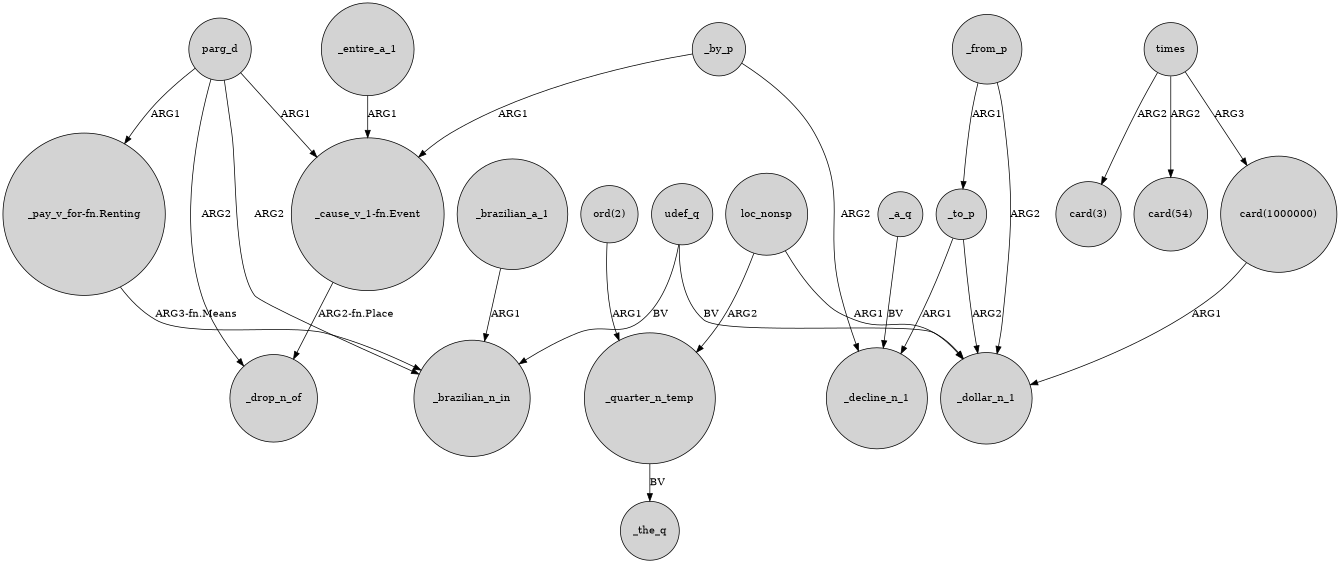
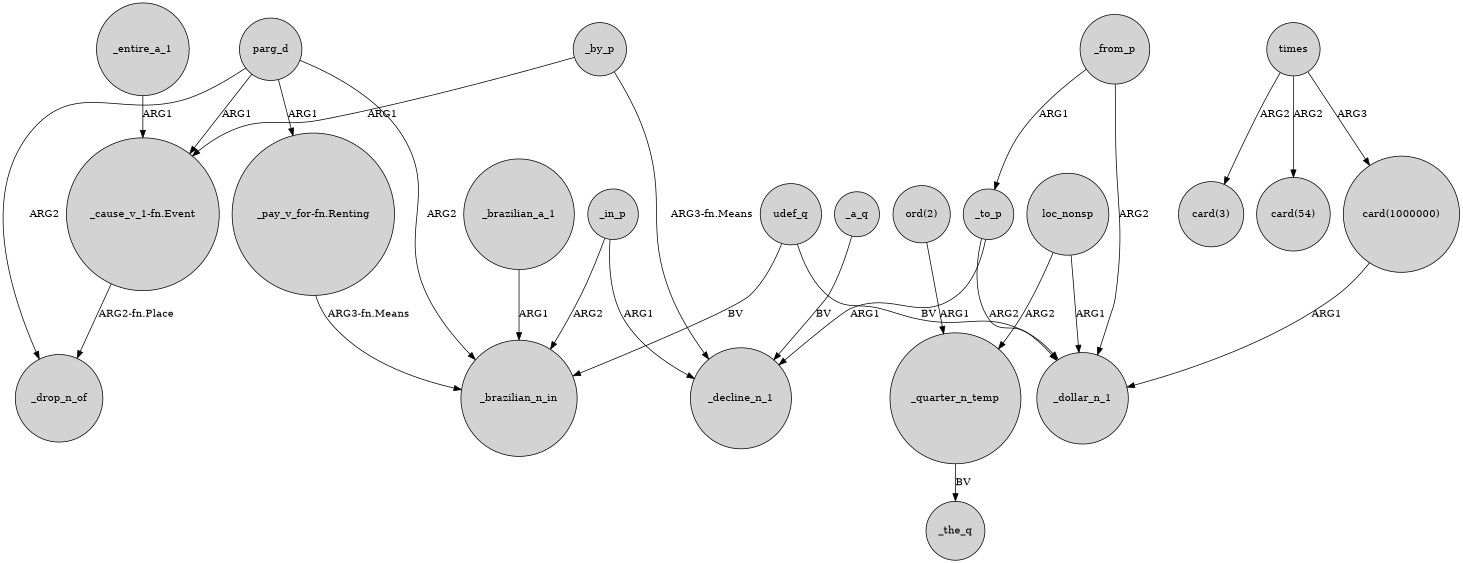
none -> (613, 214)
(856, 214) -> (712, 214)
